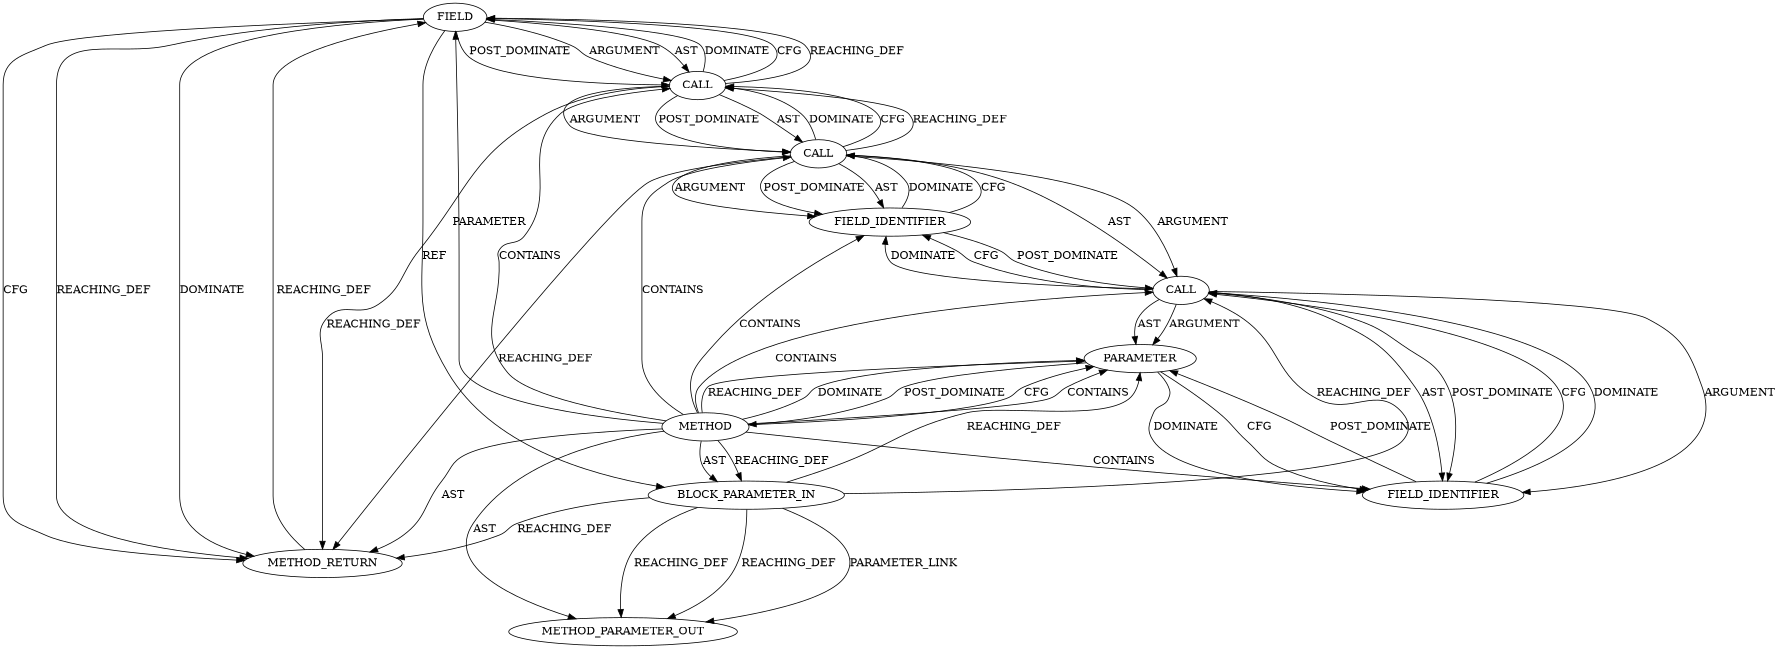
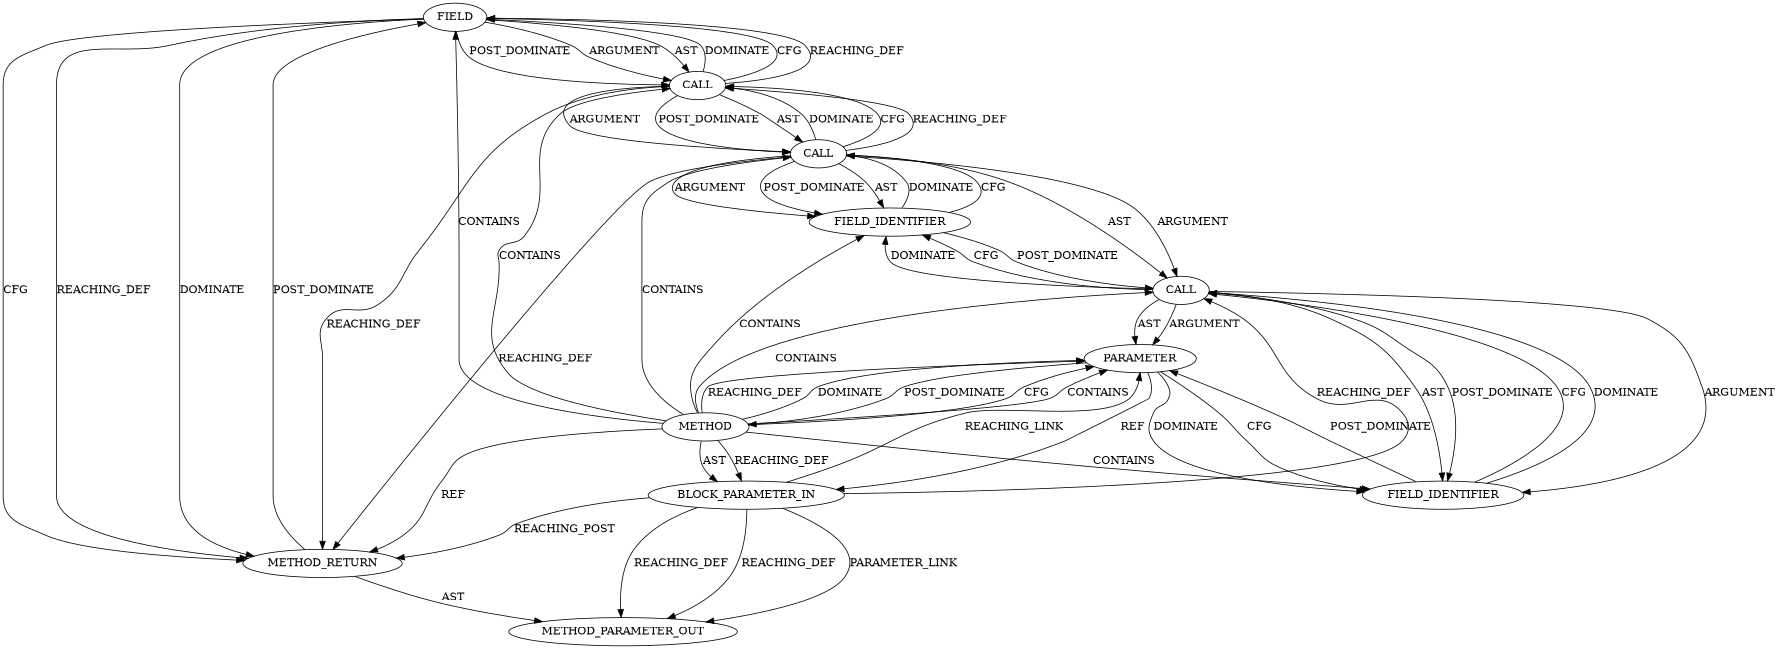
(489, 222) -> (489, 222)
(324, 290) -> (324, 290)
(427, 323) -> (1023, 455)
(1014, 427) -> (1014, 427)
(453, 495) -> (453, 495)
(494, 499) -> (443, 604)
(565, 529) -> (565, 529)
